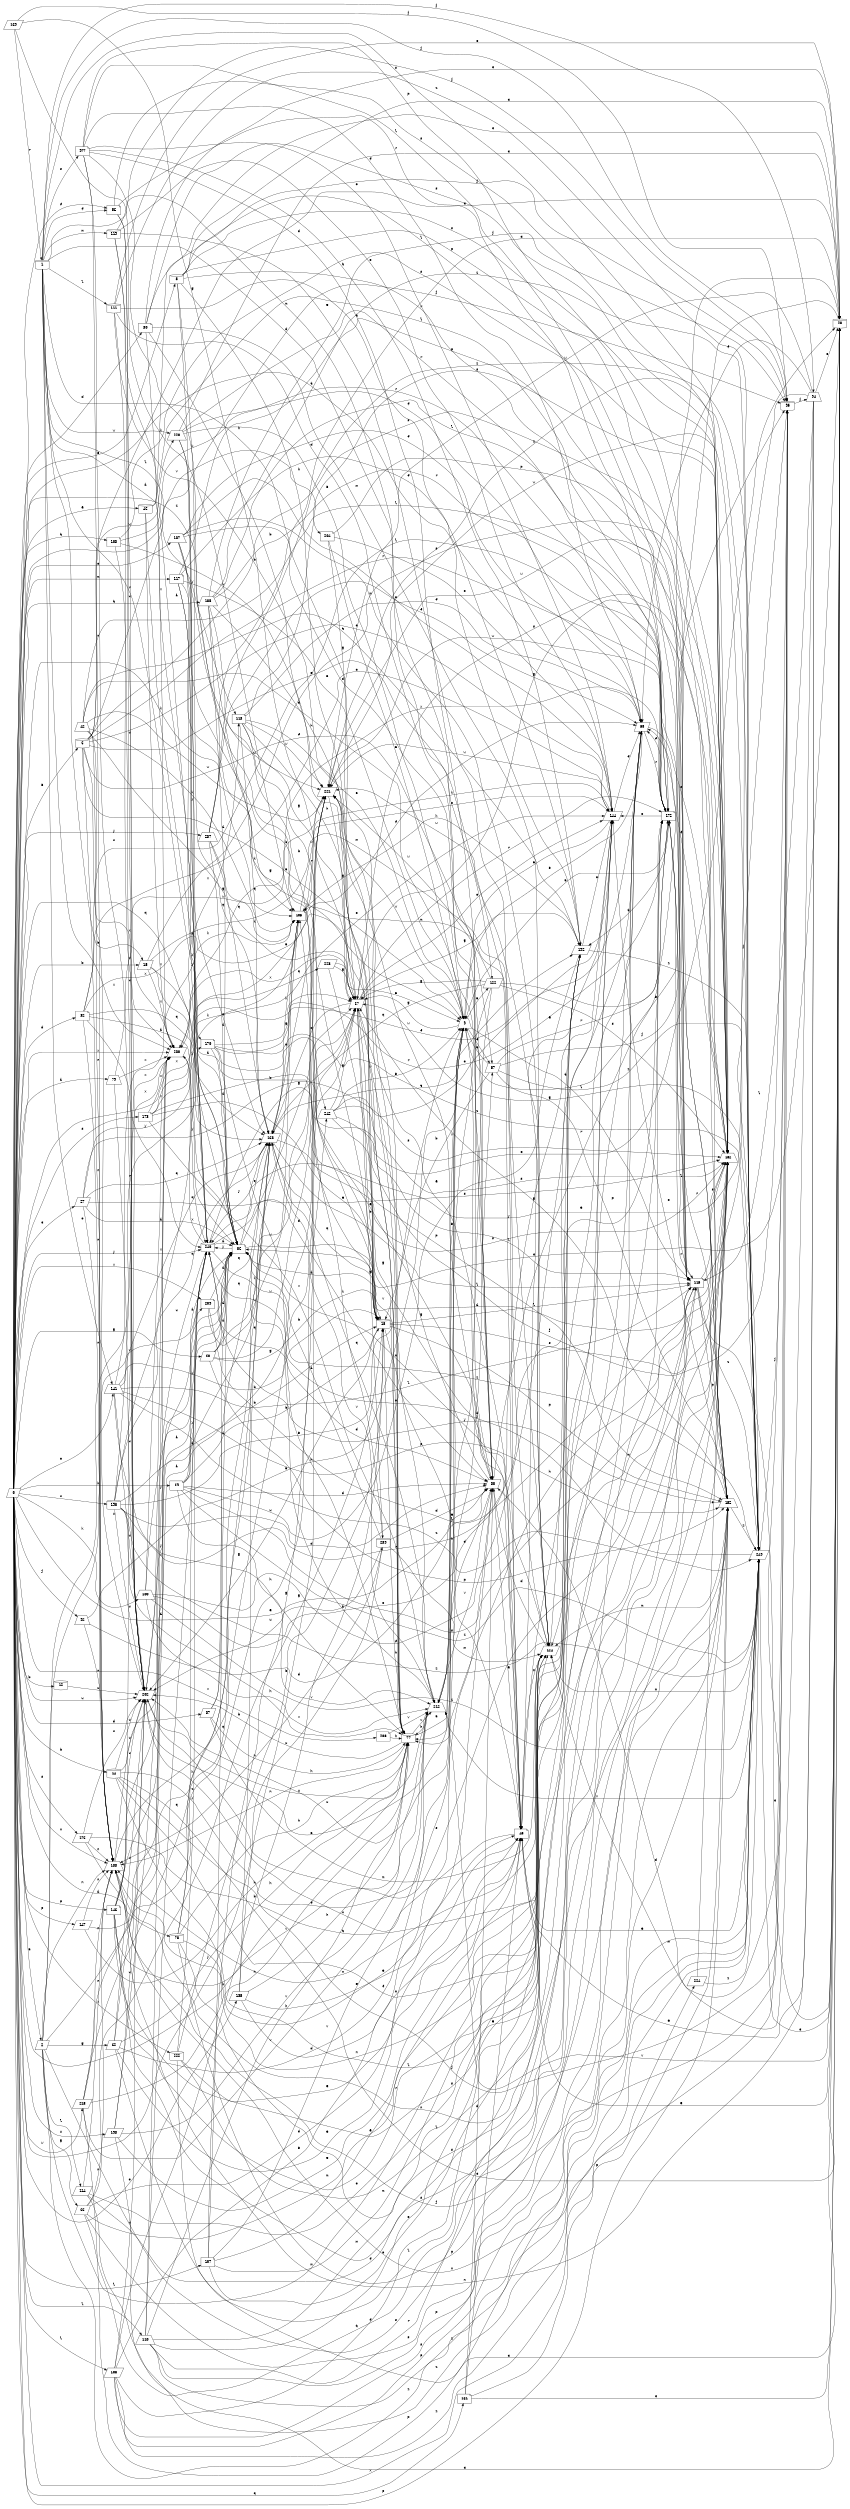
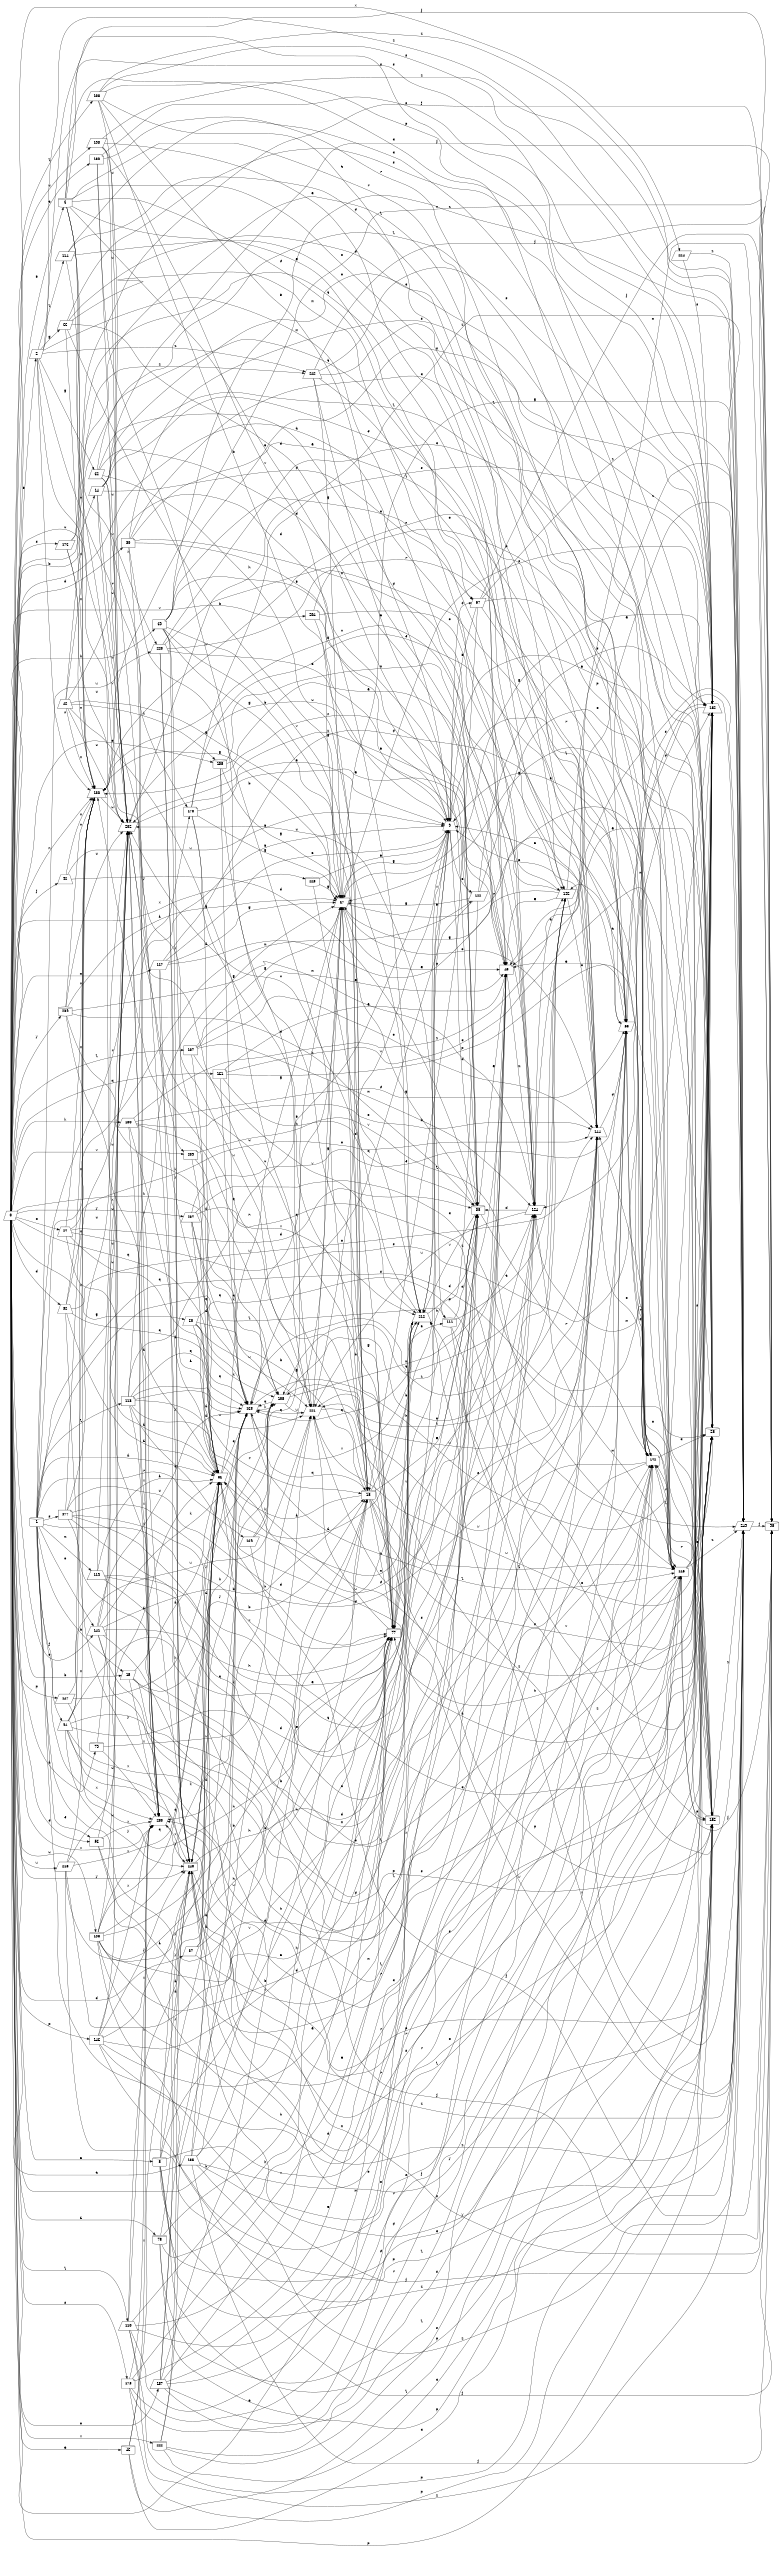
(28, 144) -> (133, 1476)
(114, 234) -> (97, 1575)
(799, 402) -> (585, 2253)
(196, 528) -> none
(501, 555) -> (512, 2101)
(177, 579) -> (160, 965)
none -> (300, 586)
(318, 761) -> (399, 1429)
(207, 813) -> (148, 717)
(613, 816) -> (597, 1132)
(423, 880) -> none
(213, 889) -> (144, 1558)
(299, 916) -> (281, 1399)
(327, 964) -> (312, 882)
(82, 1016) -> (65, 1309)
(192, 1053) -> (175, 1602)
(114, 1080) -> (97, 1747)
(445, 1131) -> none
(82, 1202) -> (65, 1232)
(239, 1249) -> (220, 1478)
(370, 1272) -> (189, 910)
(836, 1435) -> (681, 1446)
(493, 1484) -> (478, 1210)
(728, 1503) -> (712, 1820)
(239, 1525) -> (230, 1249)
(61, 1685) -> none
(383, 1736) -> none
(114, 1774) -> (97, 491)
(239, 1996) -> (220, 764)
